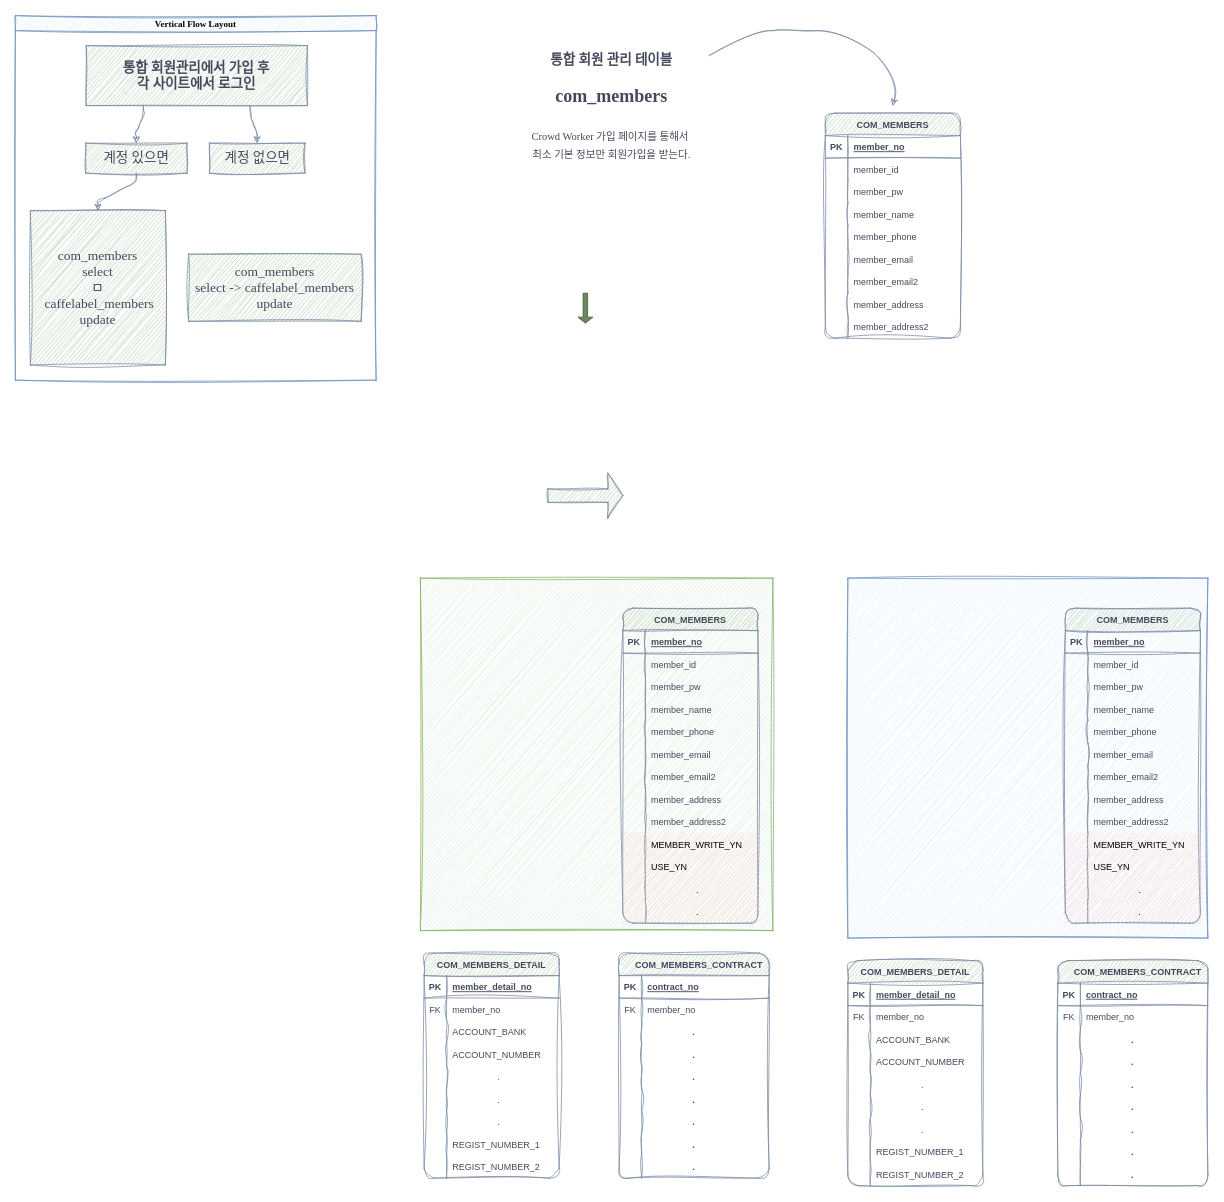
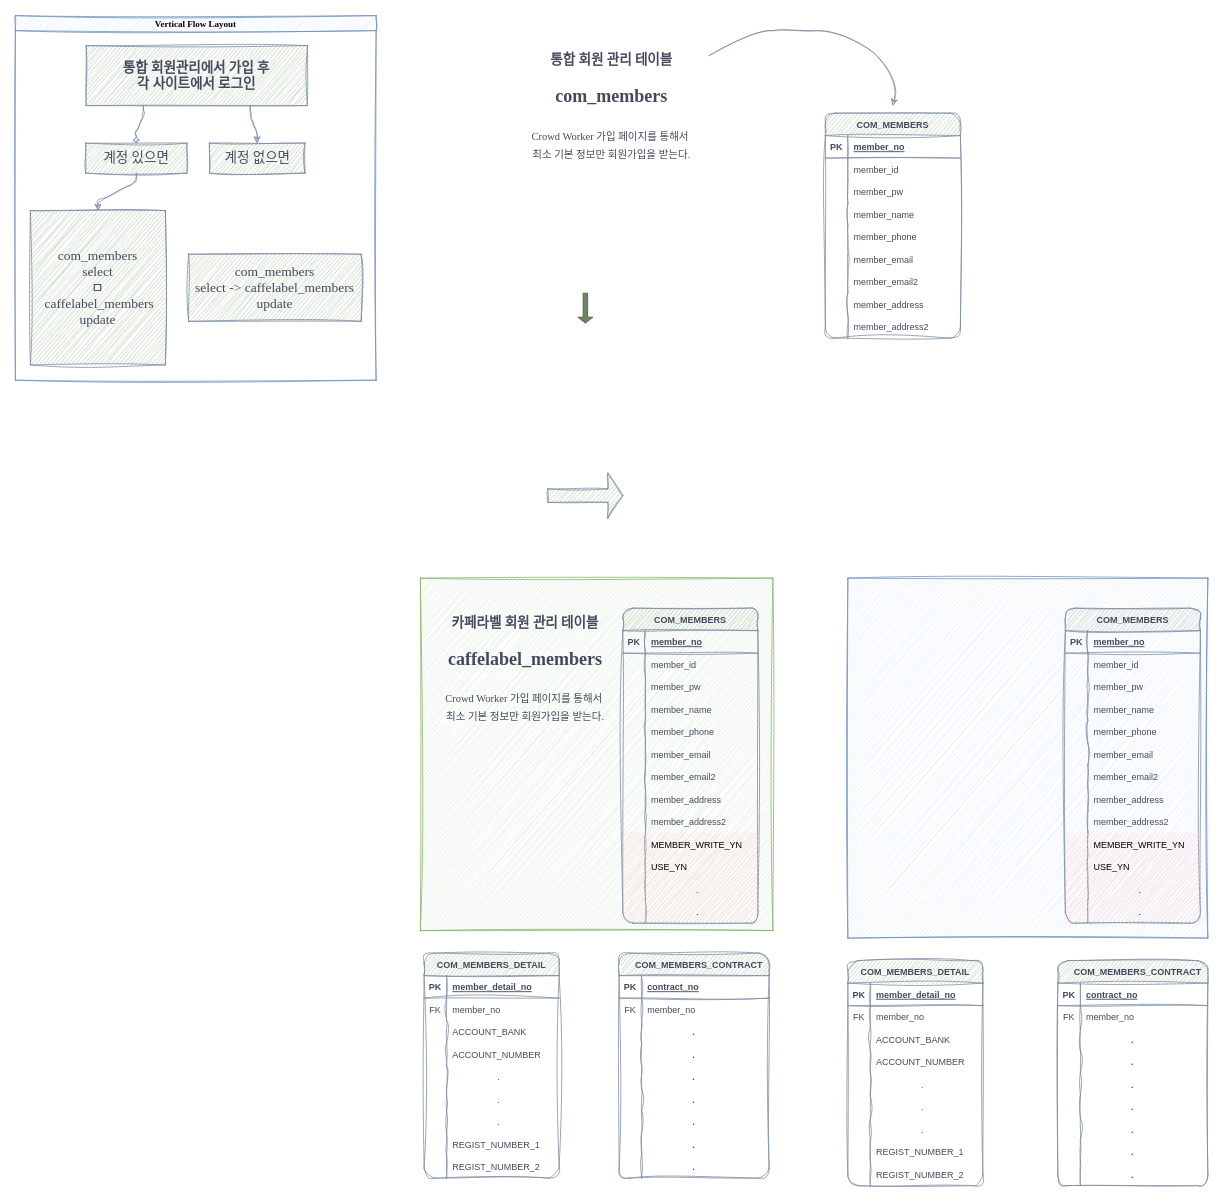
(136, 136) -> (136, 135)
none -> (525, 668)
